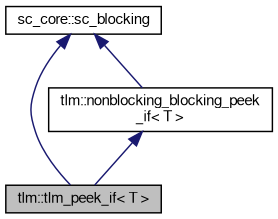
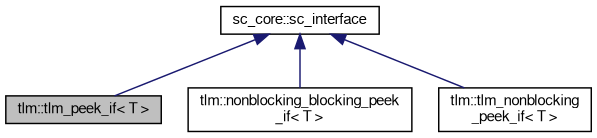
(84, 20) -> (300, 20)
none -> (515, 110)
(114, 164) -> none
